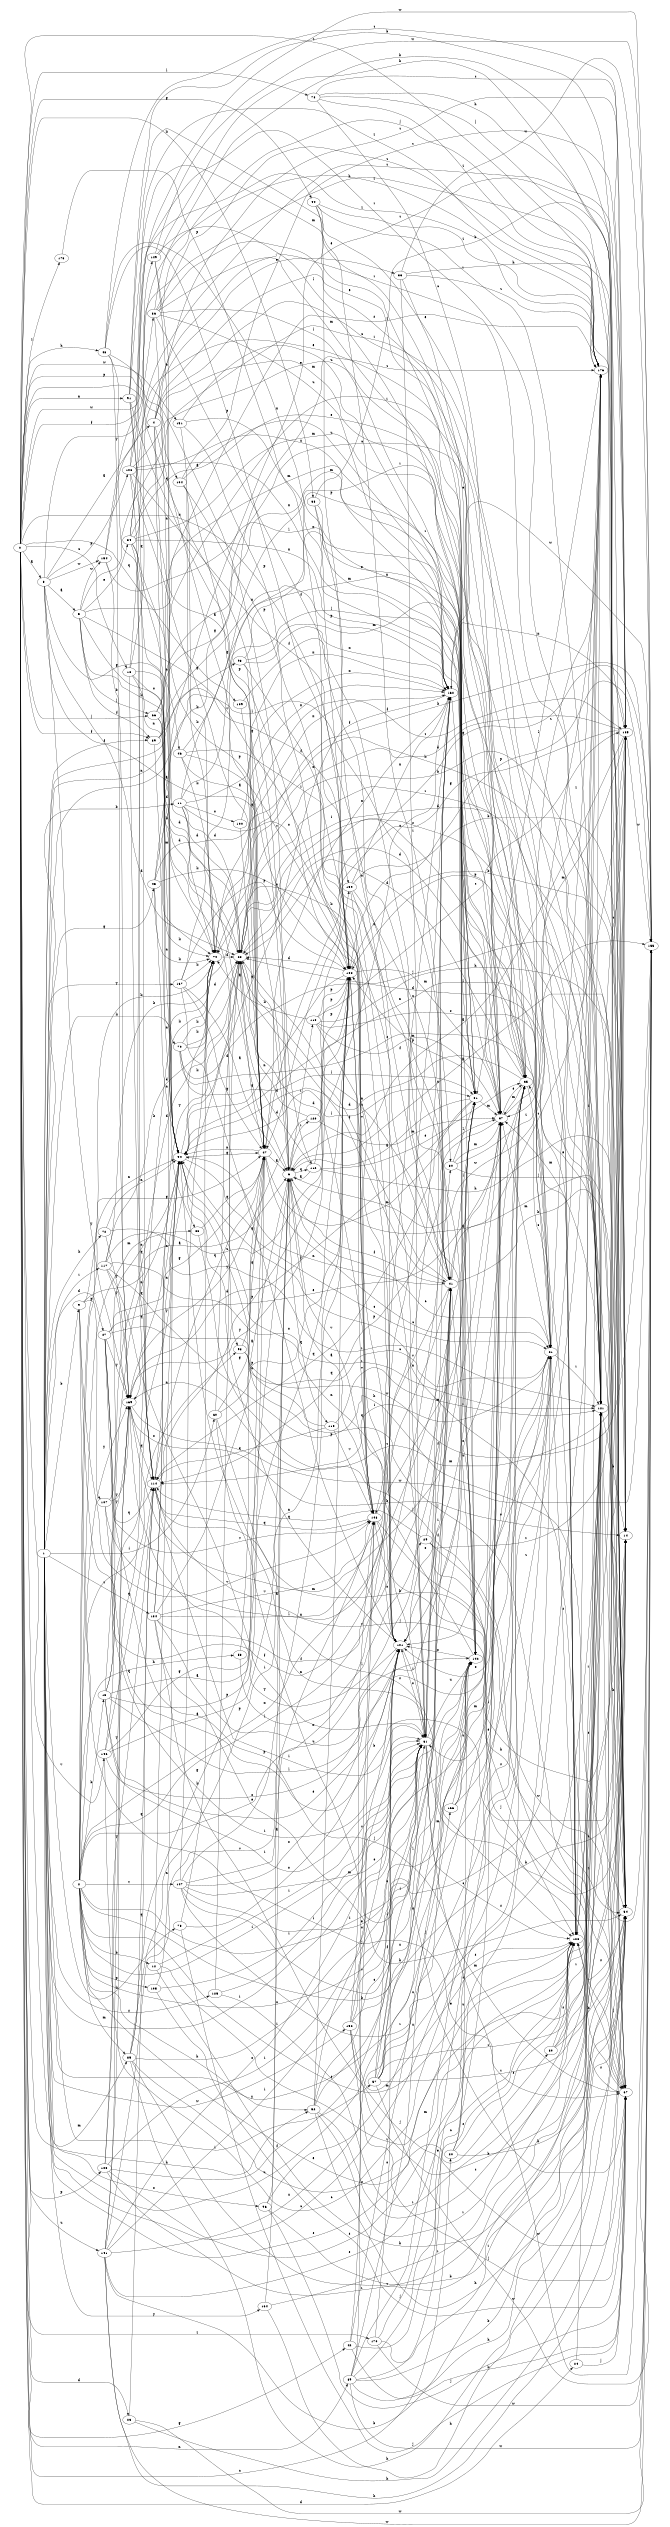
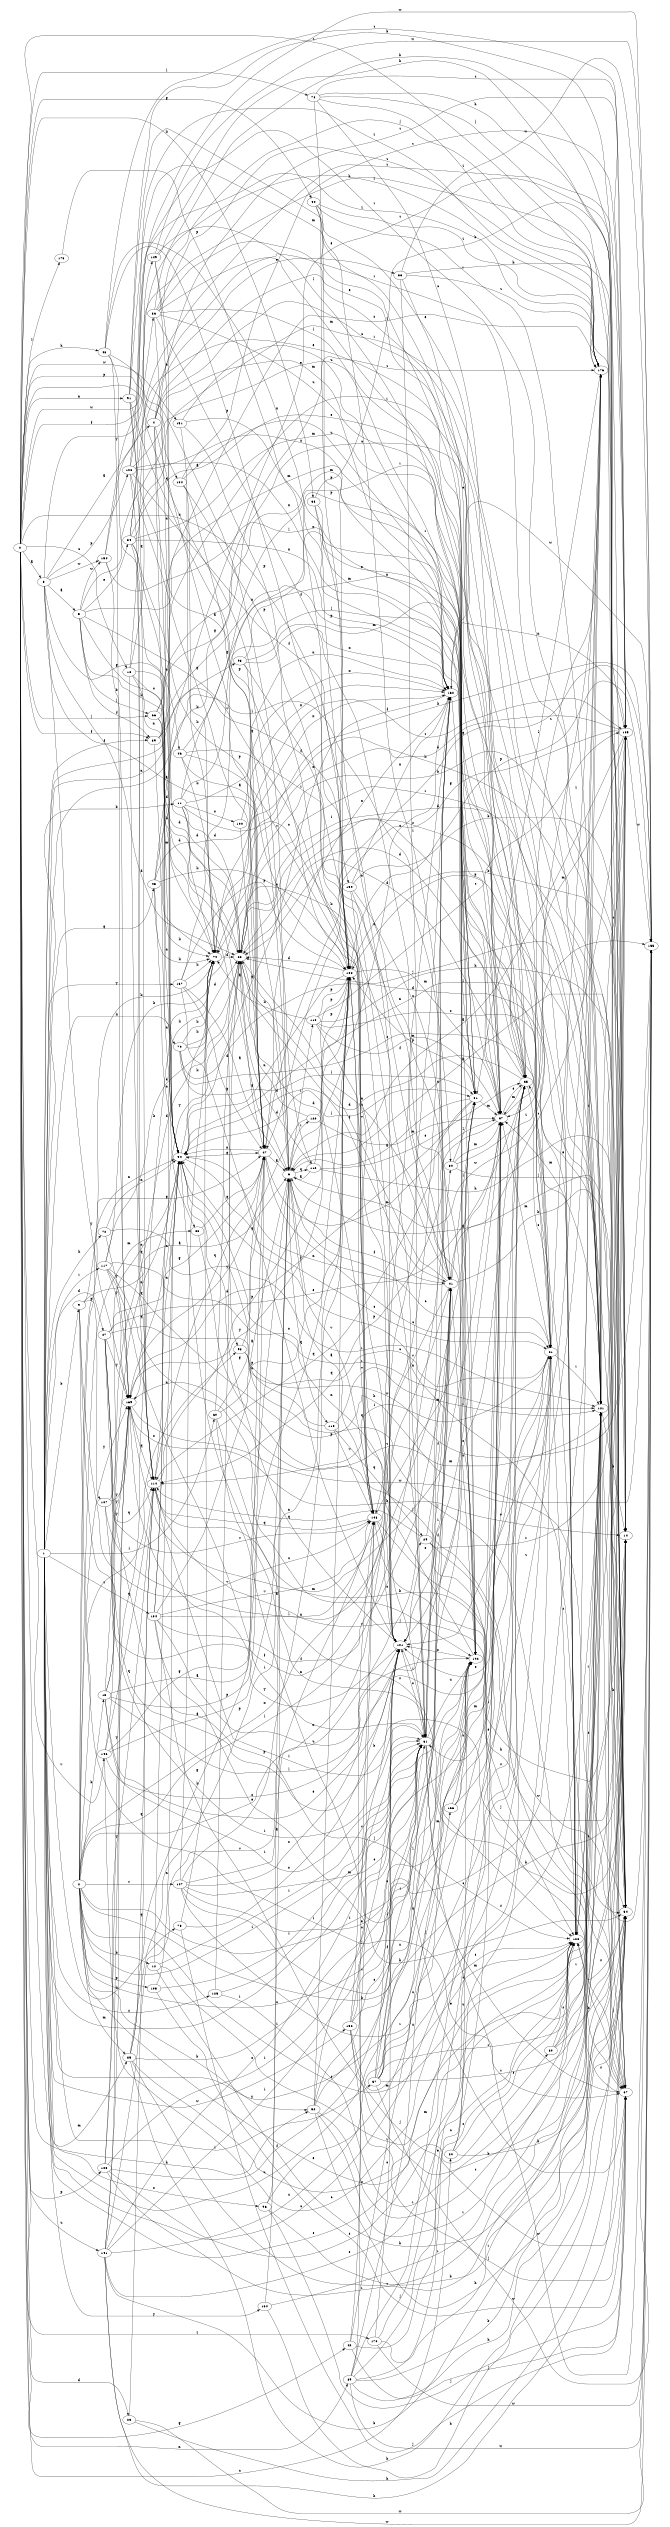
none -> (341, 531)
(240, 704) -> none
(317, 1181) -> (252, 1500)
(155, 1375) -> (119, 1511)
(224, 1456) -> (376, 1479)
(240, 1655) -> none
(576, 2364) -> none
(489, 2367) -> (489, 2367)
